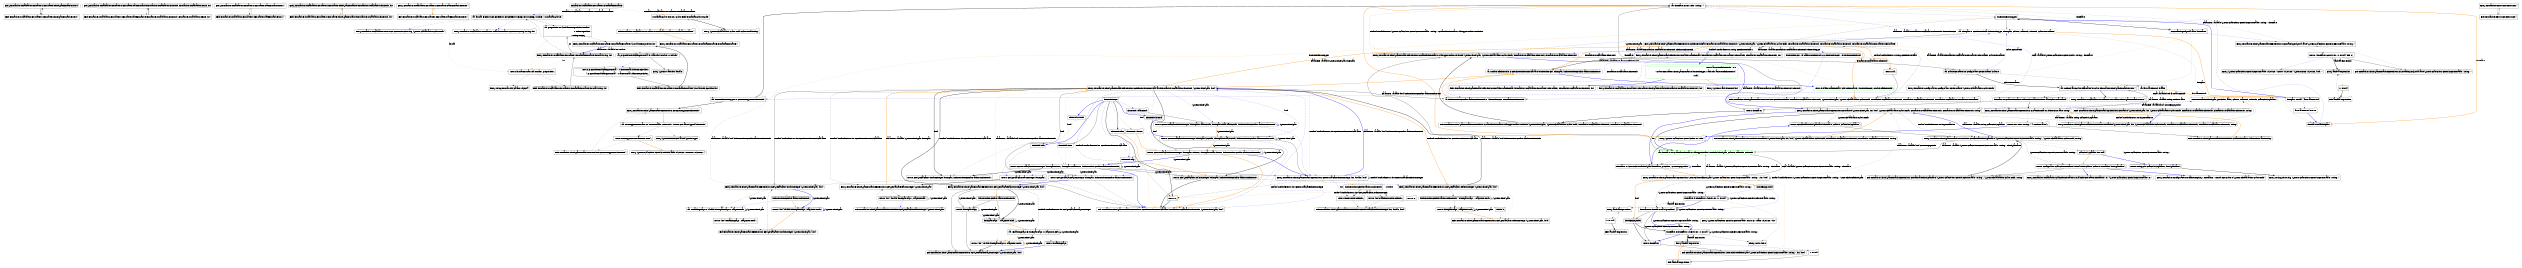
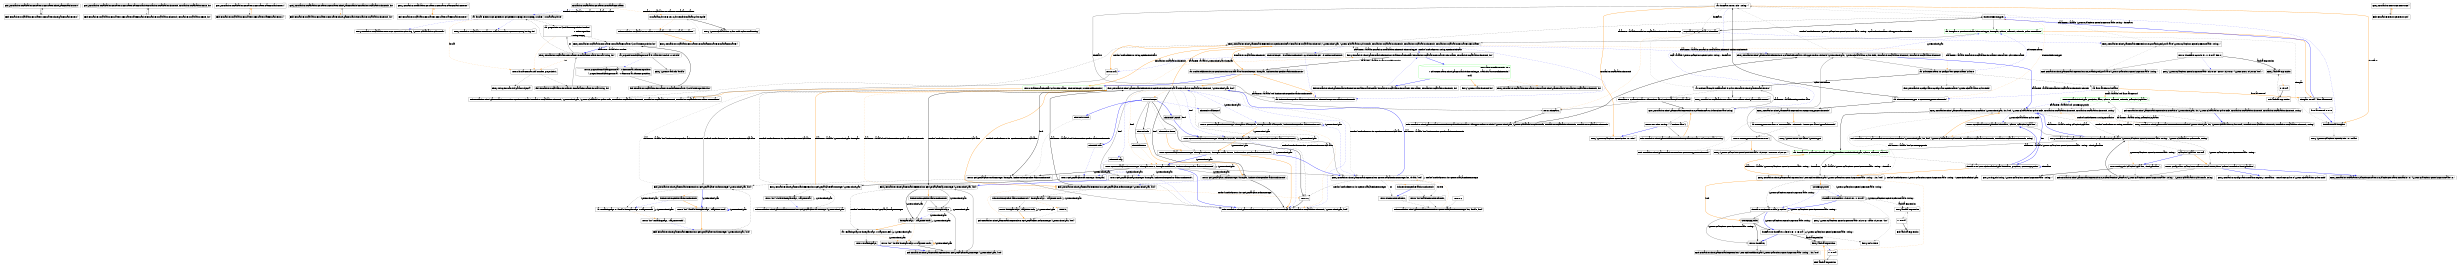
none -> (2334, 139)
